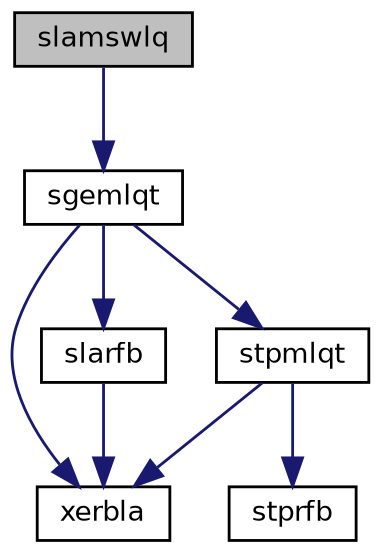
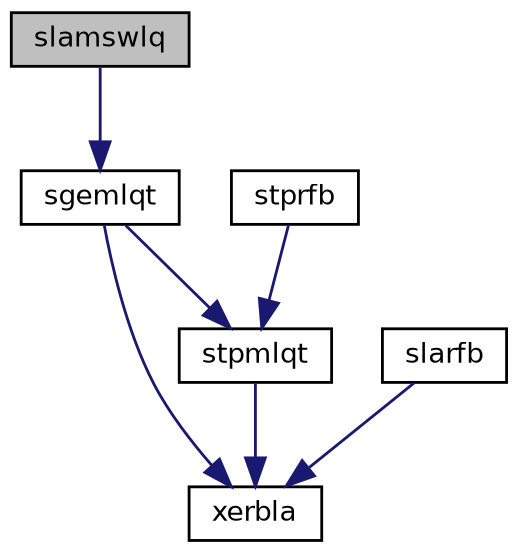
(104, 262) -> none
(293, 420) -> (279, 263)
